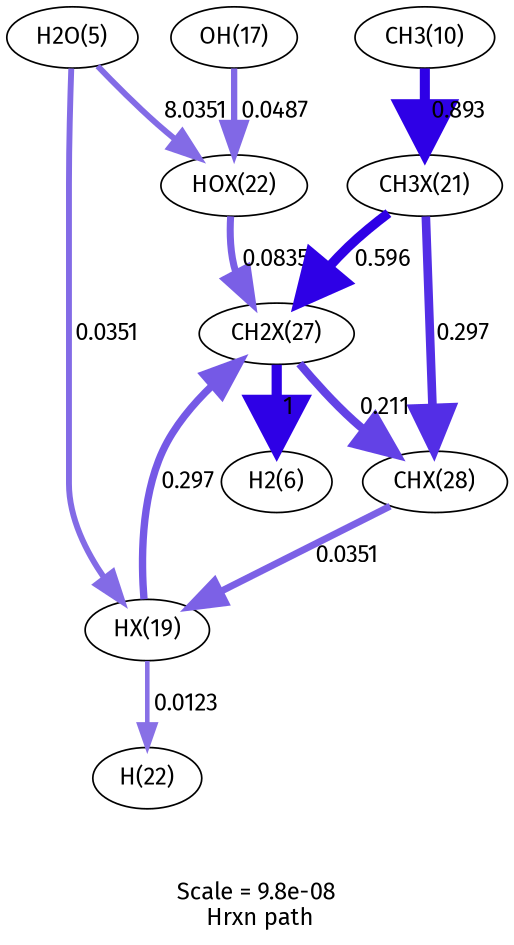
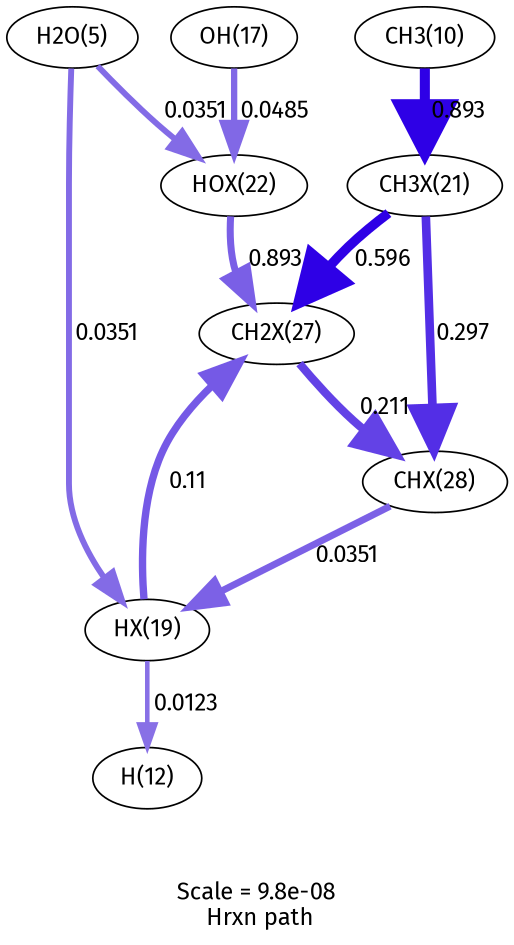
(192, 112) -> (192, 112)
(272, 112) -> (272, 112)
(272, 260) -> (272, 260)
(185, 482) -> (185, 482)
(277, 482) -> none
(147, 778) -> (147, 778)
